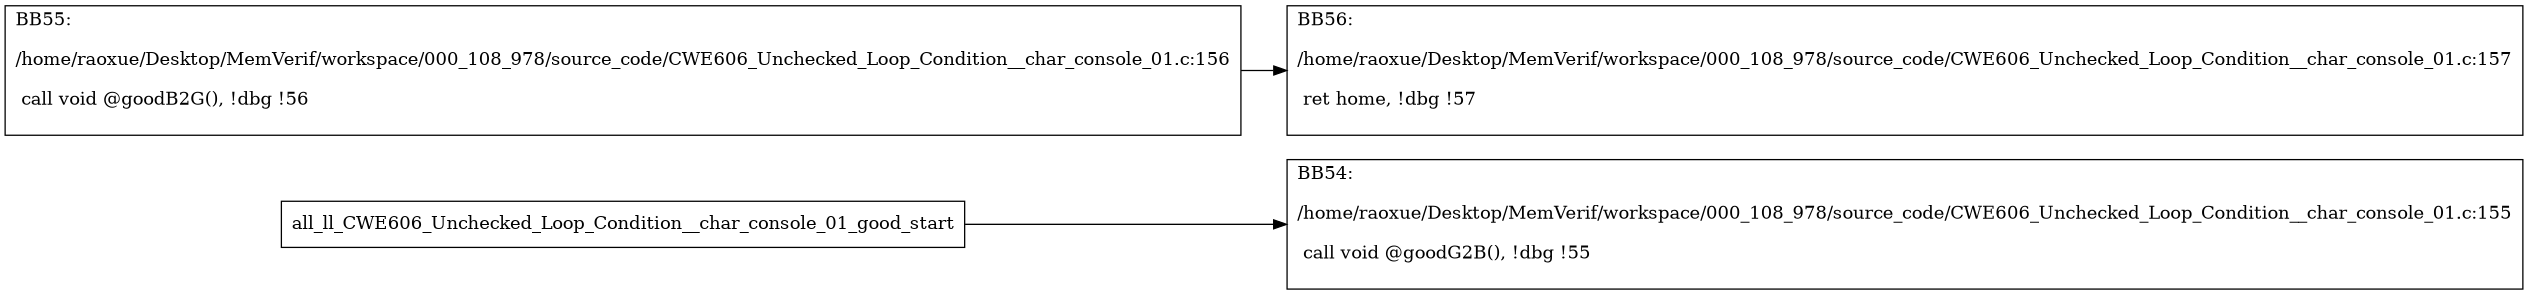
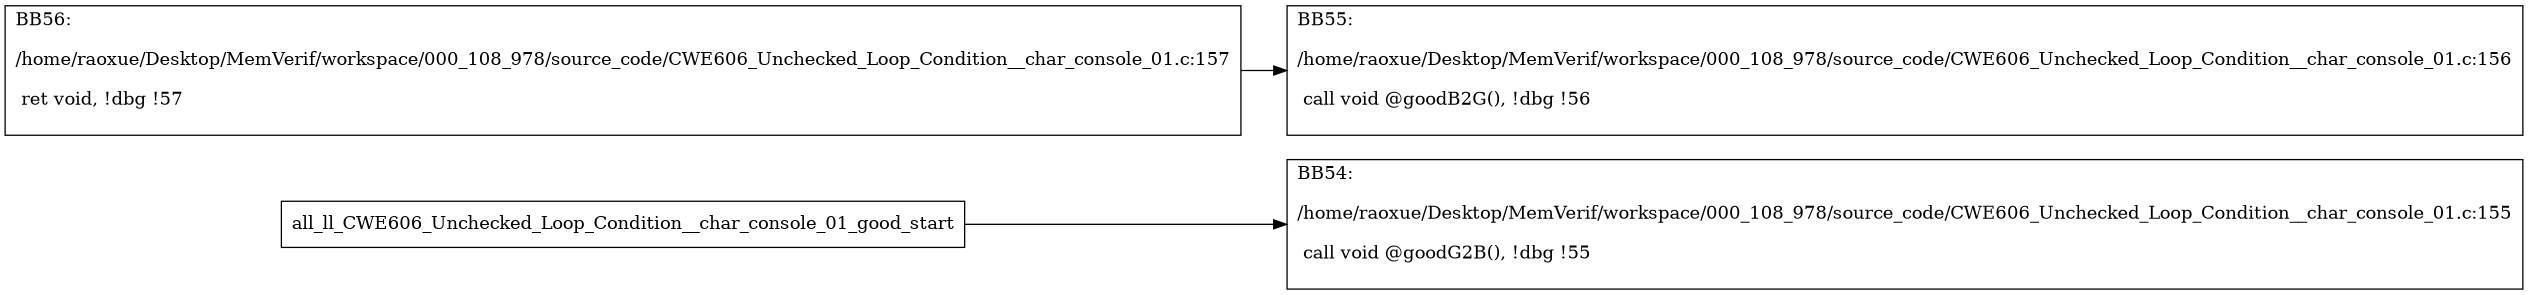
(1257, 71) -> (1257, 71)
(1387, 99) -> (99, 99)
